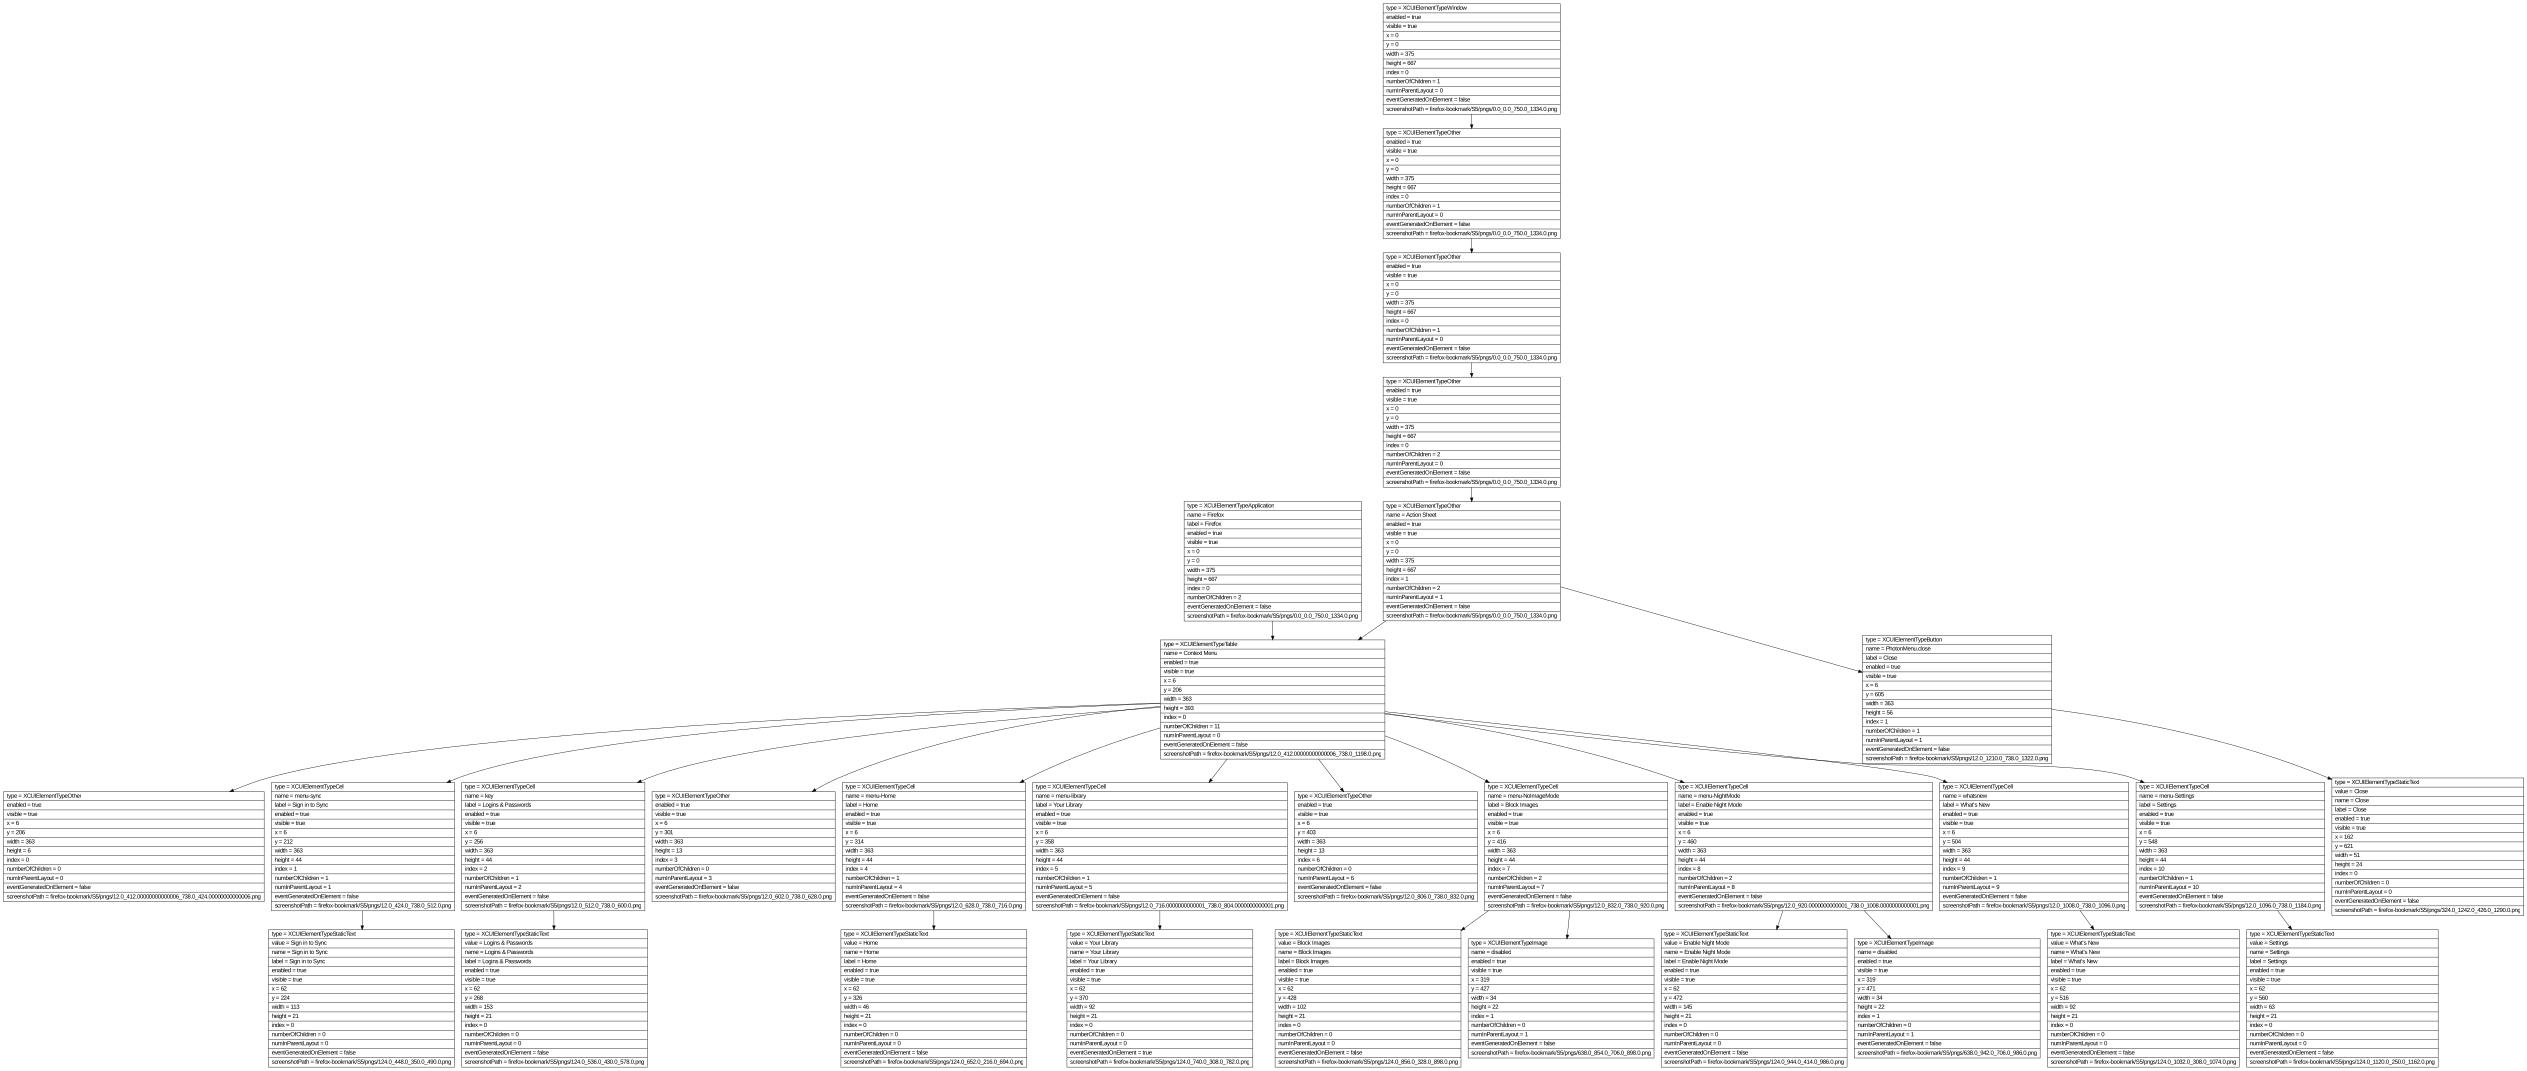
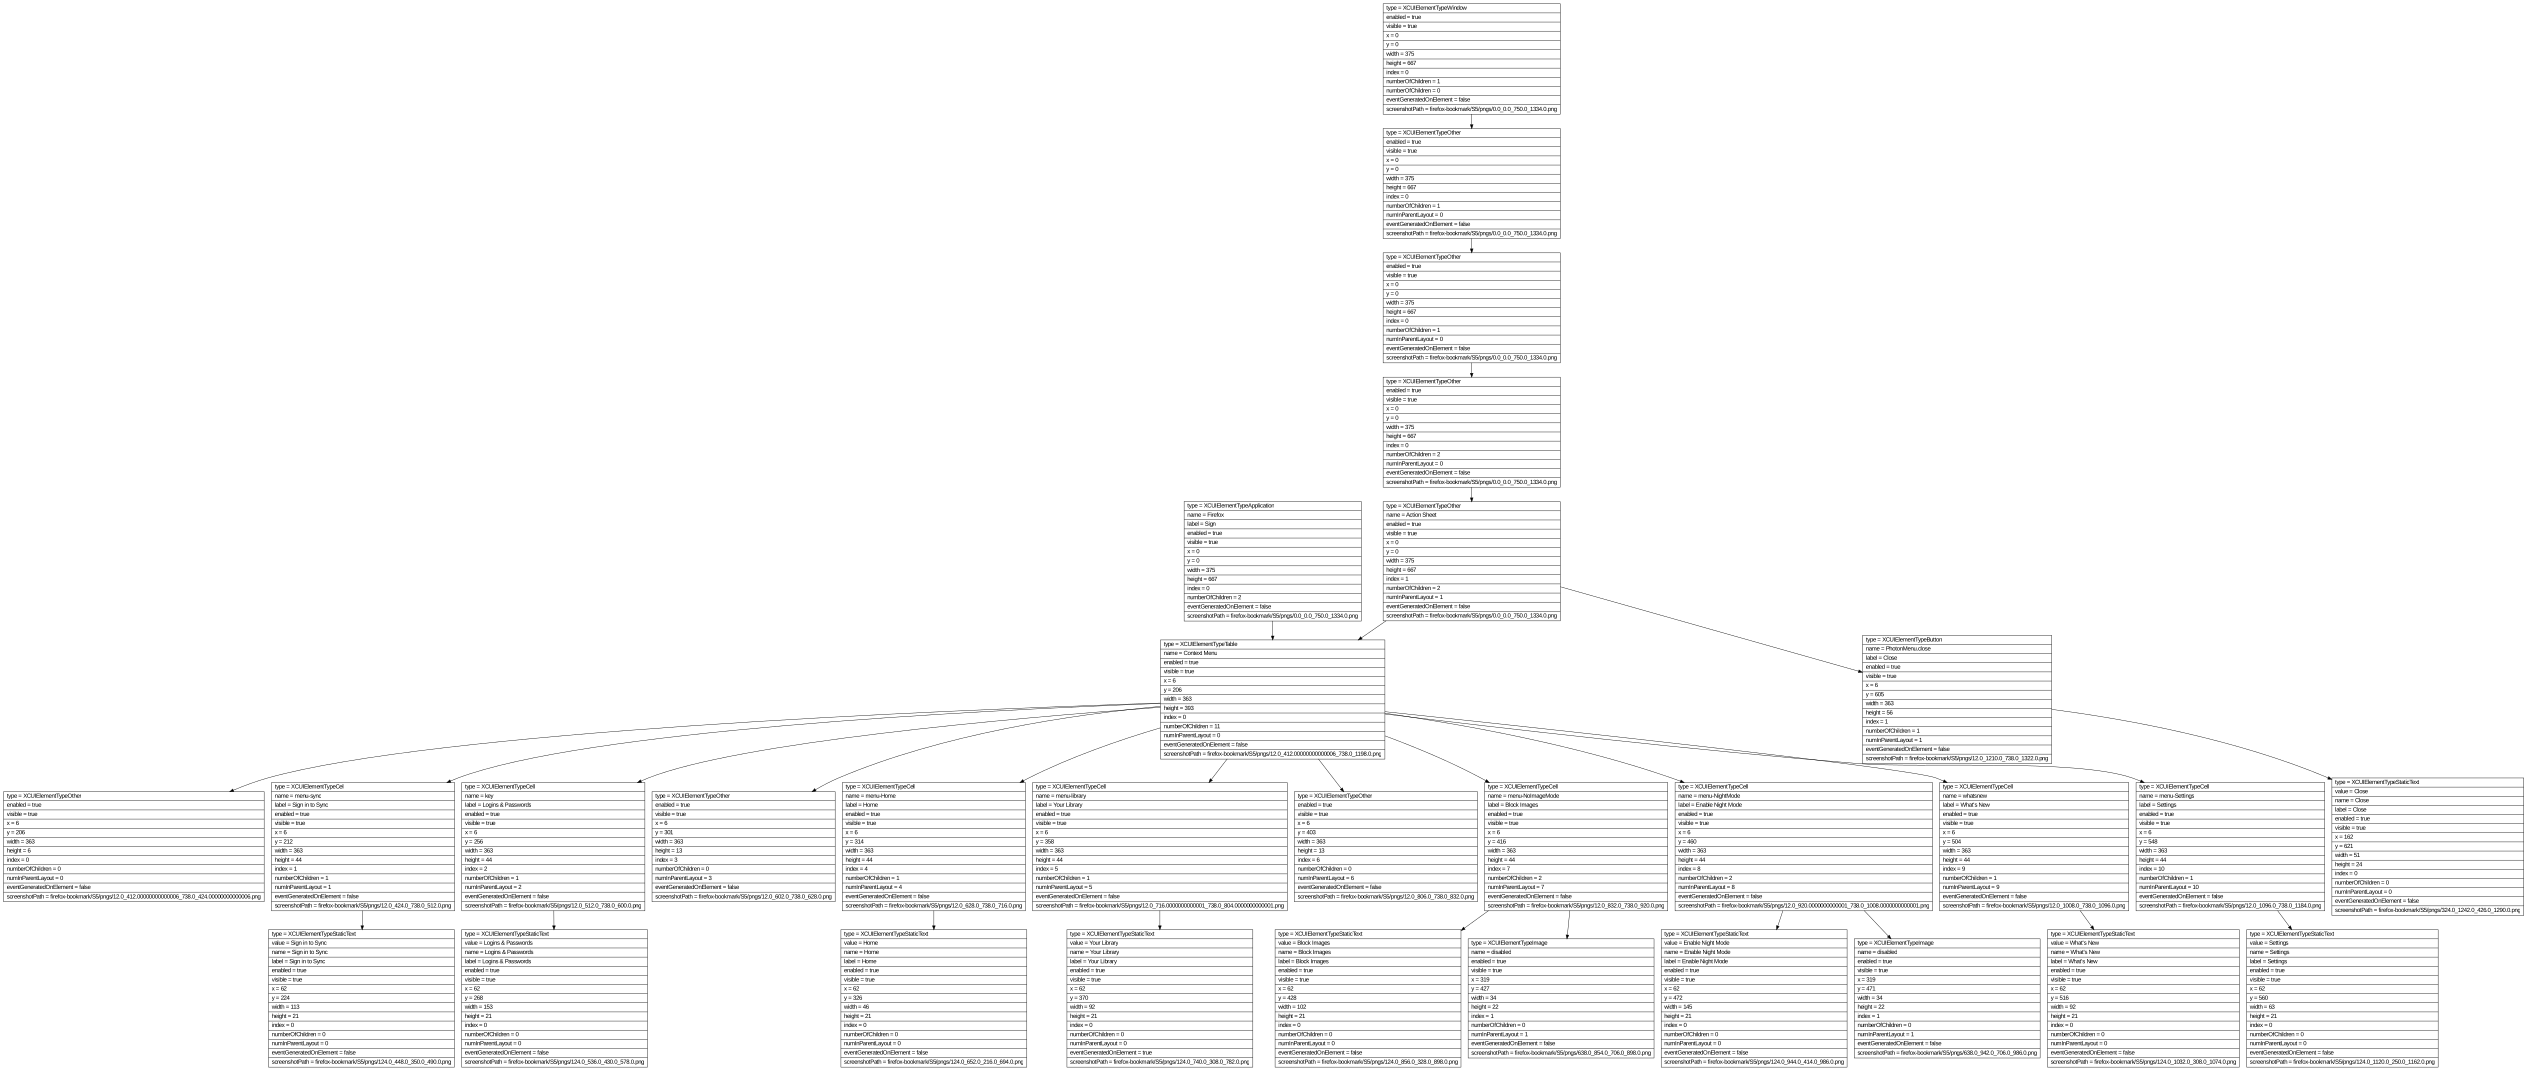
(1415, 91) -> (1413, 91)
(1204, 524) -> (1202, 524)
